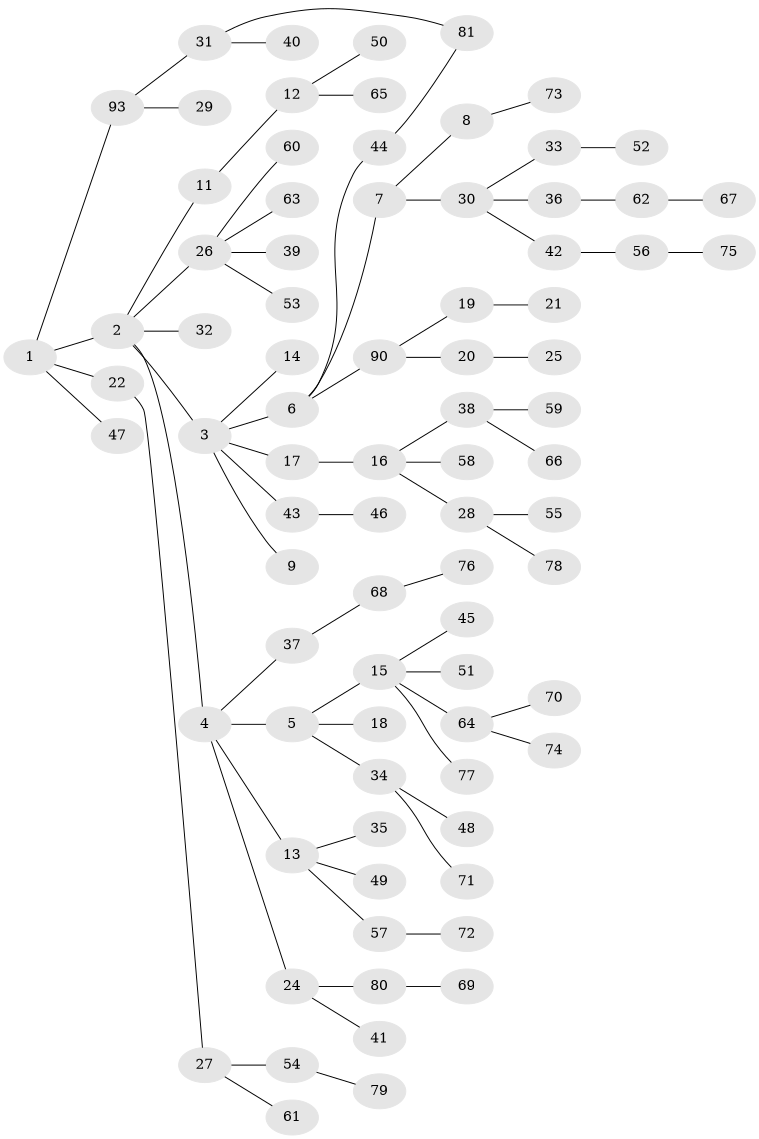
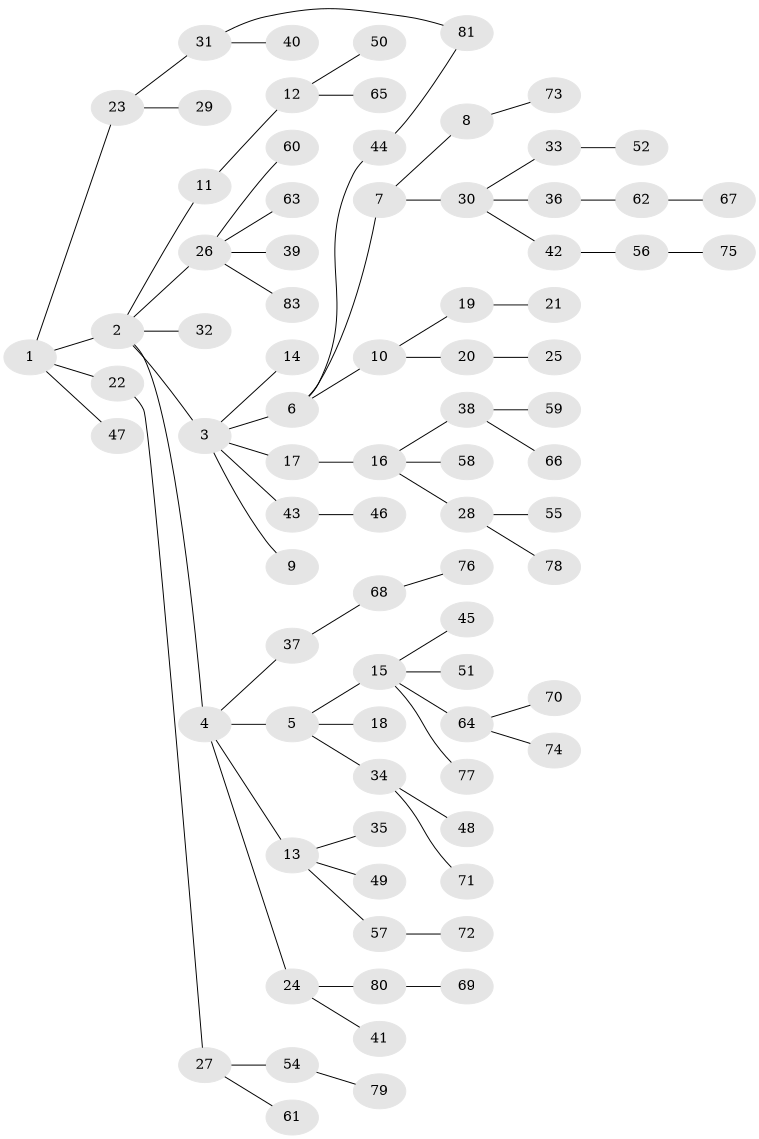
(117, 108) -> (117, 108)
(292, 305) -> (292, 305)
(380, 357) -> (380, 357)
